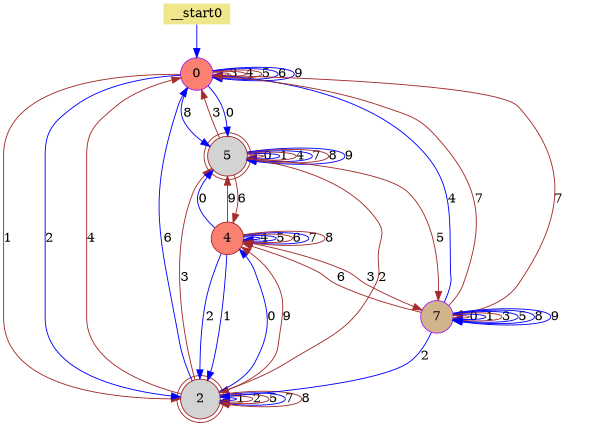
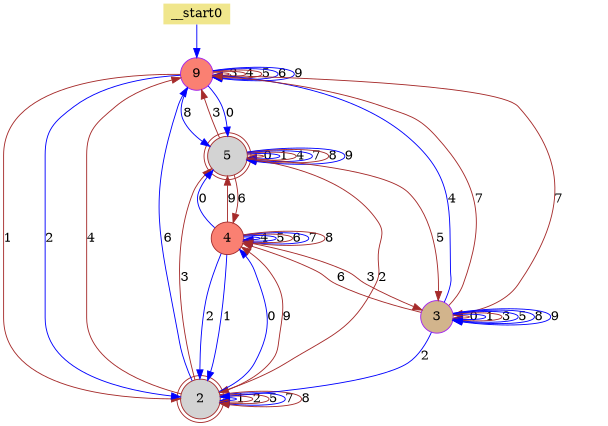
(197, 74) -> (197, 74)
(437, 317) -> (437, 317)
